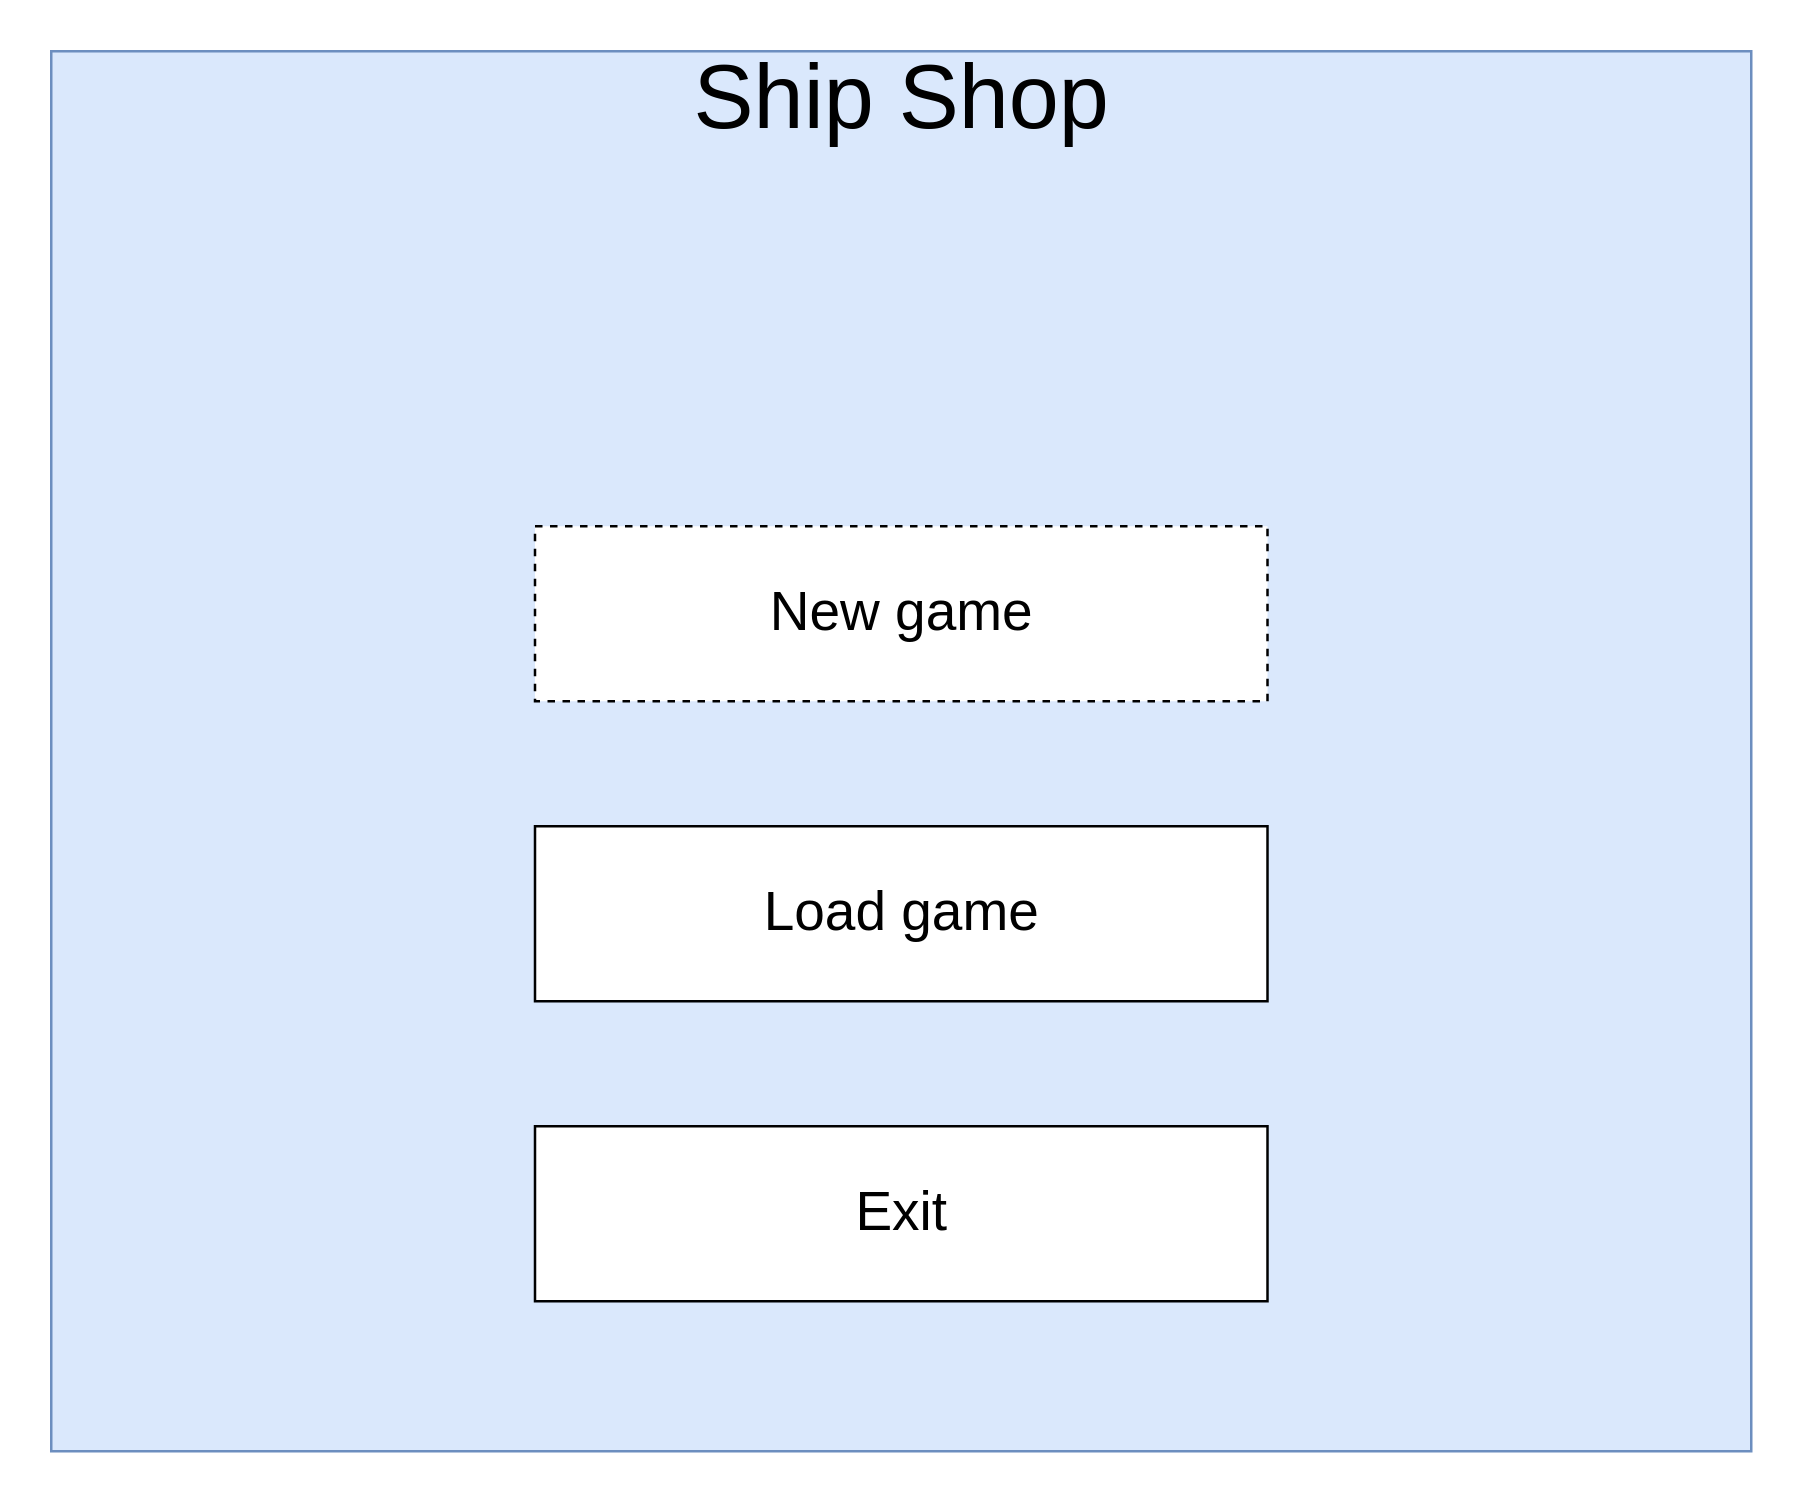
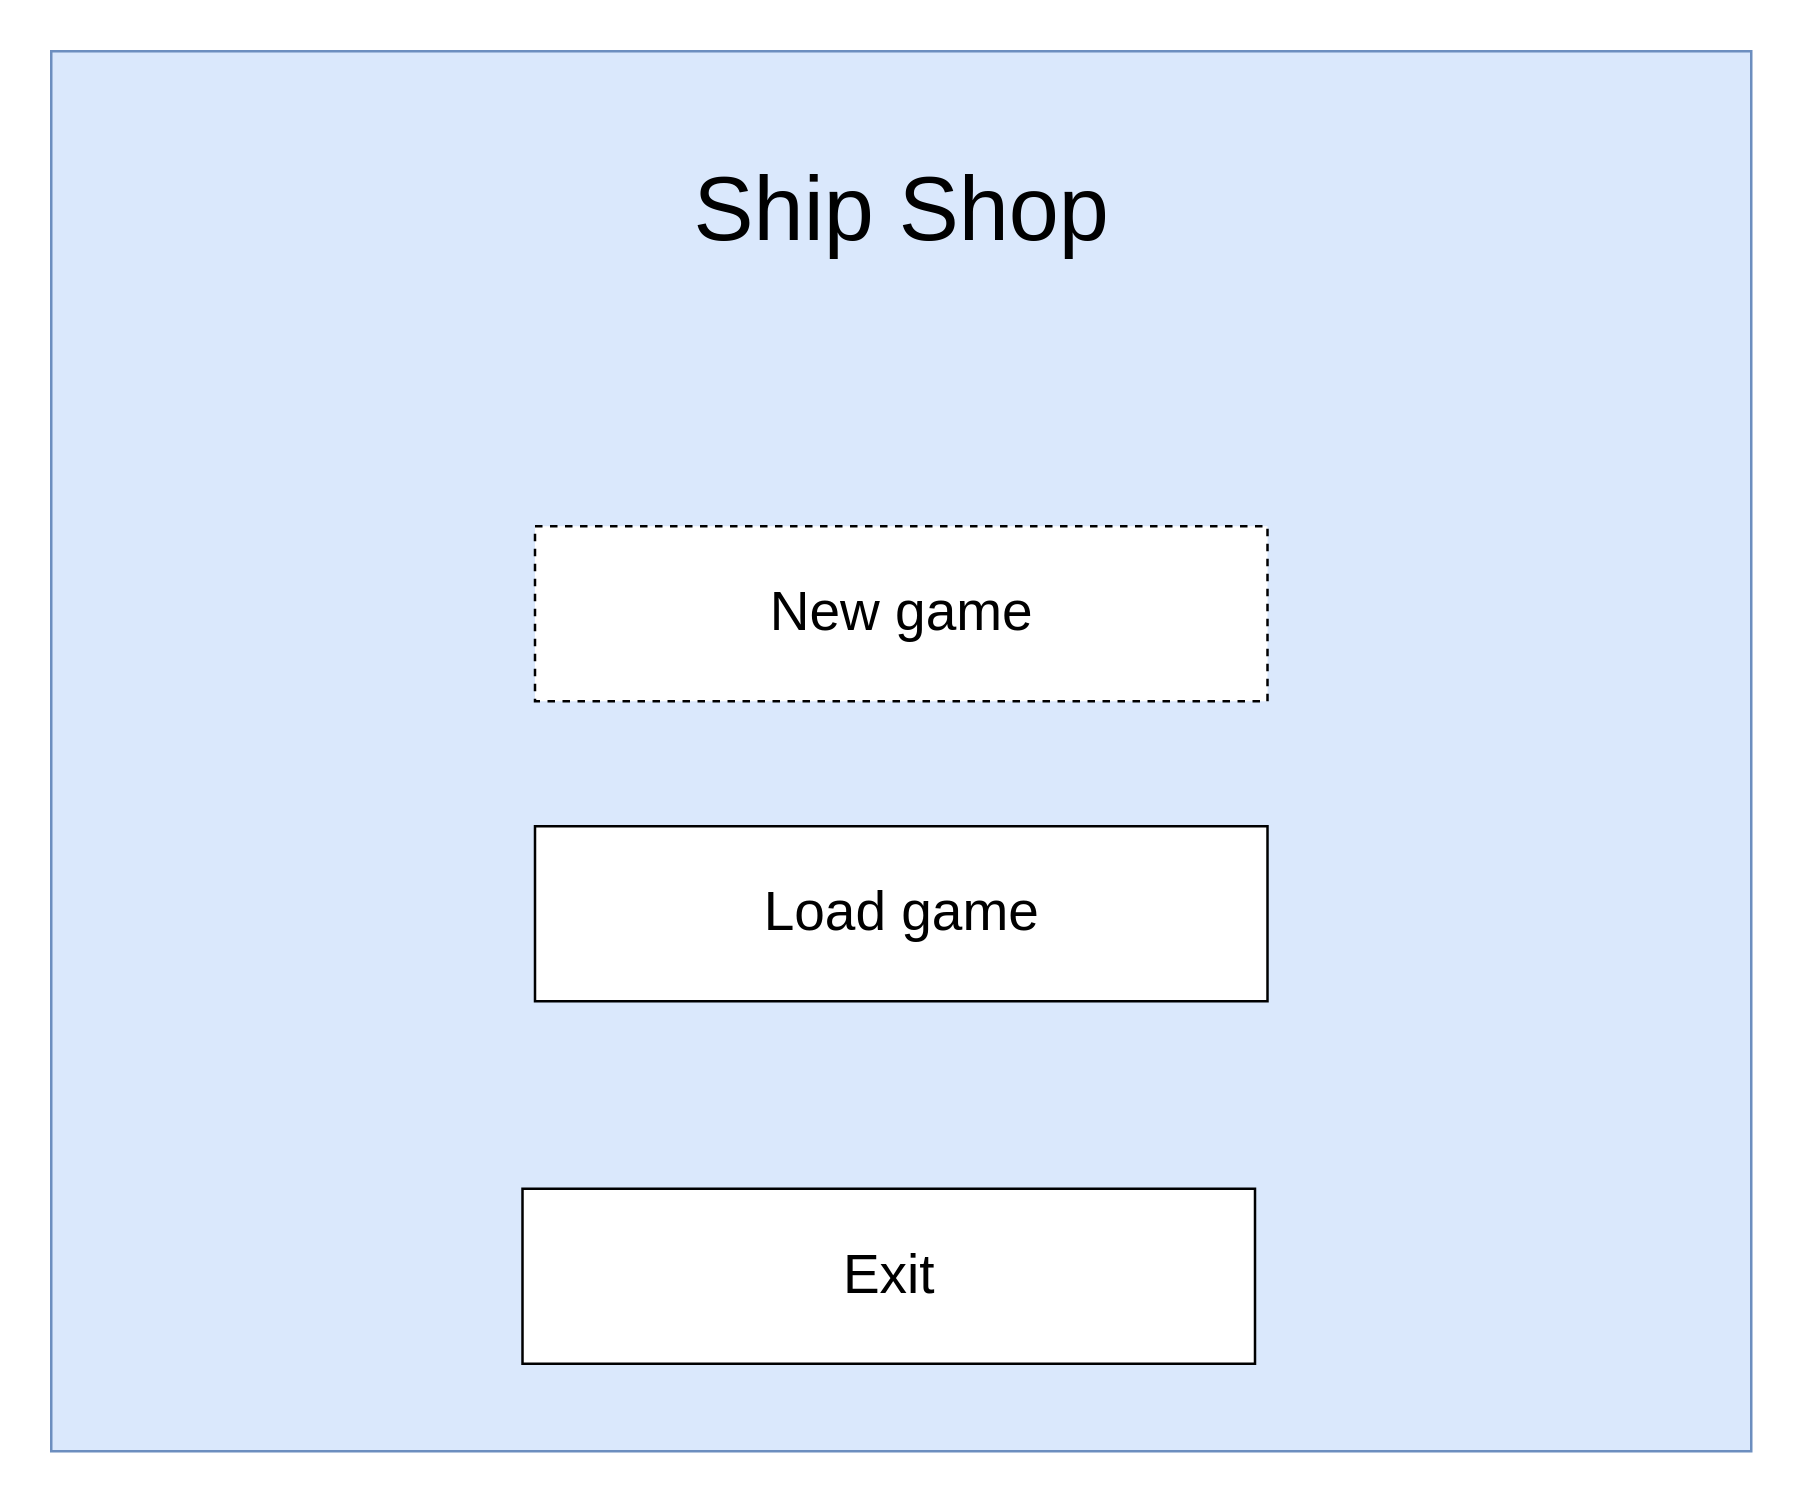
(901, 114) -> (901, 226)
(901, 1214) -> (889, 1276)
